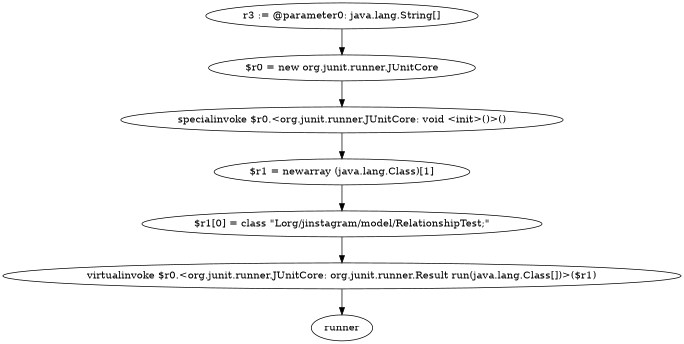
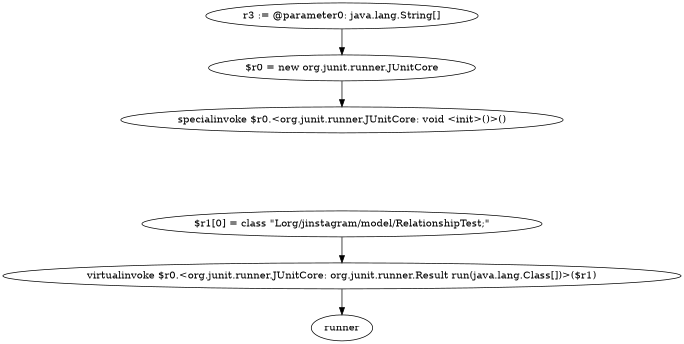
(342, 172) -> none
